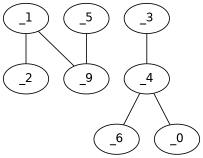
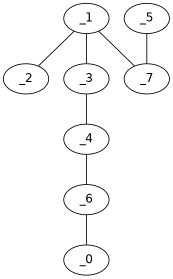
none -> (86, 49)
(86, 79) -> (147, 79)
(162, 109) -> (86, 230)
